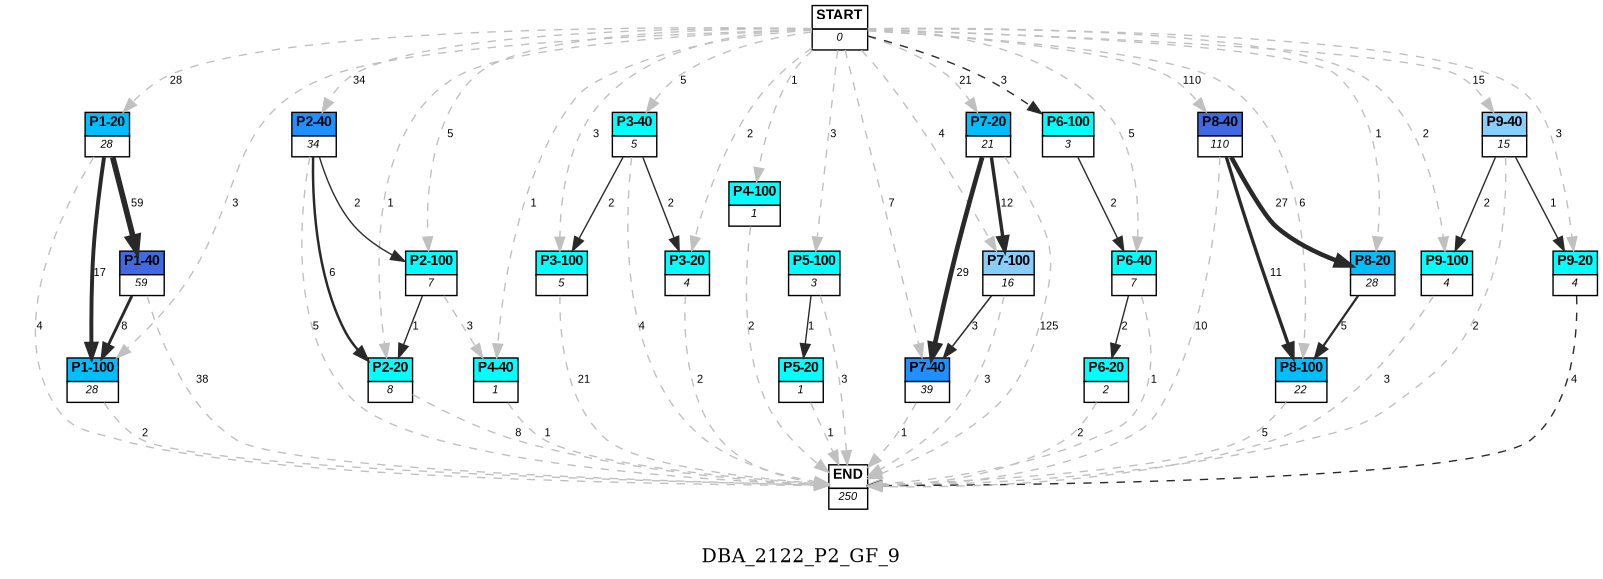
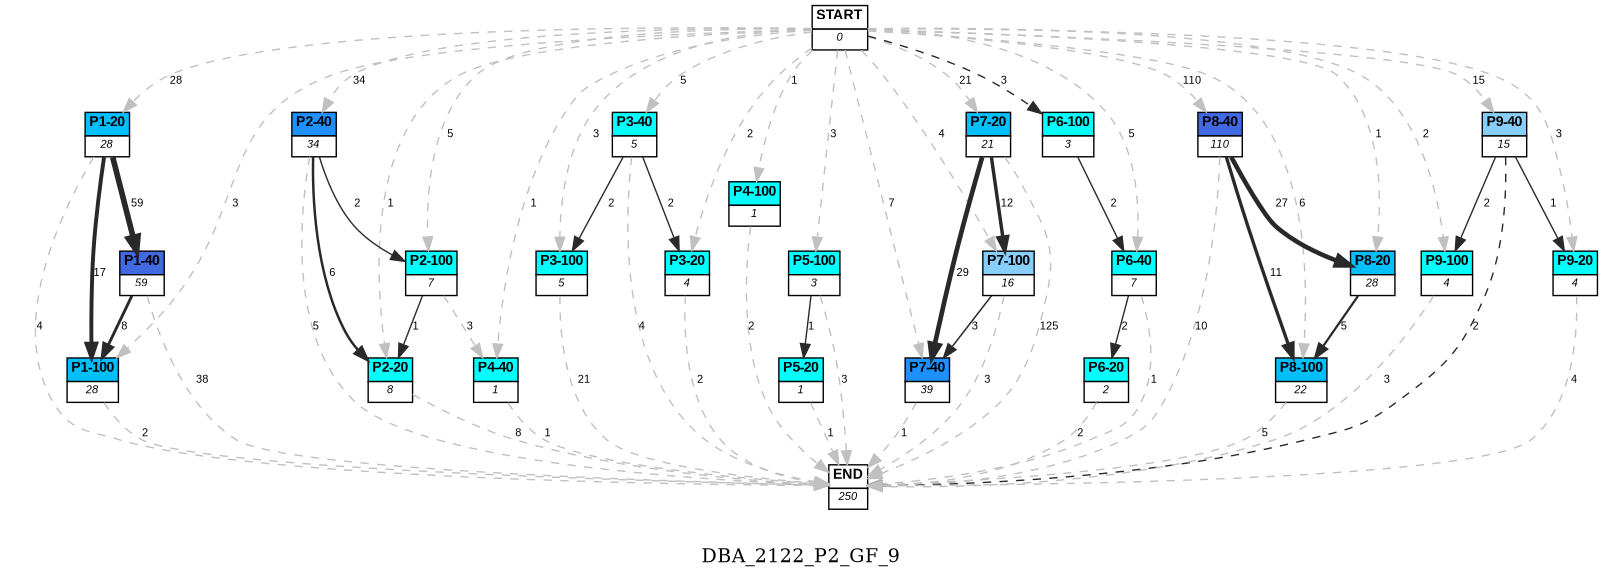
(1303, 440) -> (1303, 440)
(1286, 475) -> (1286, 475)
